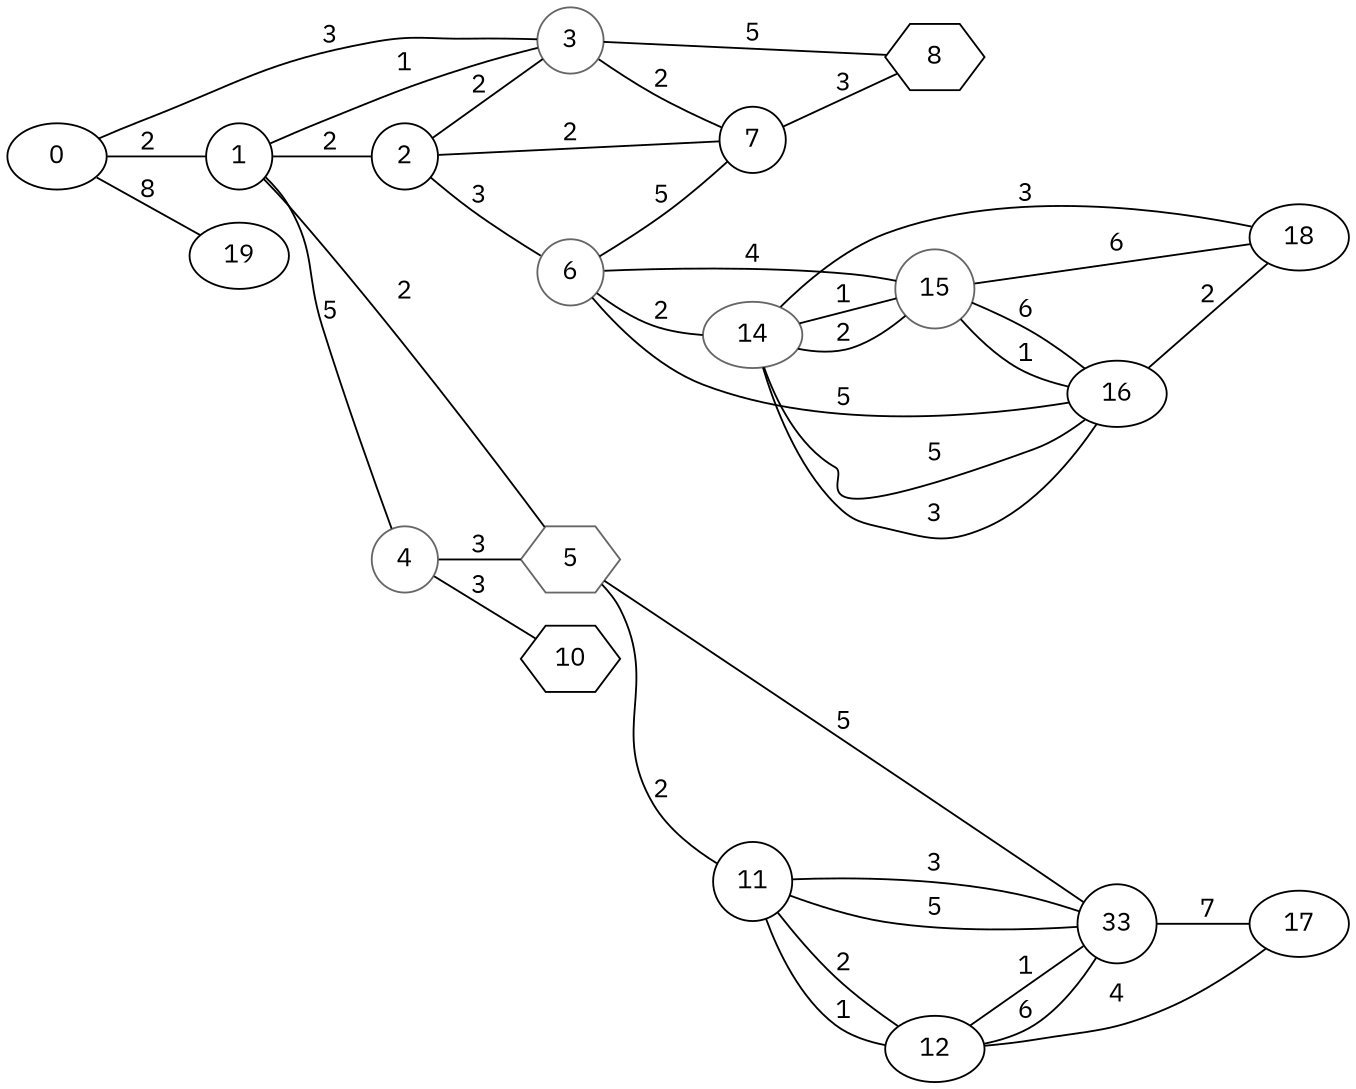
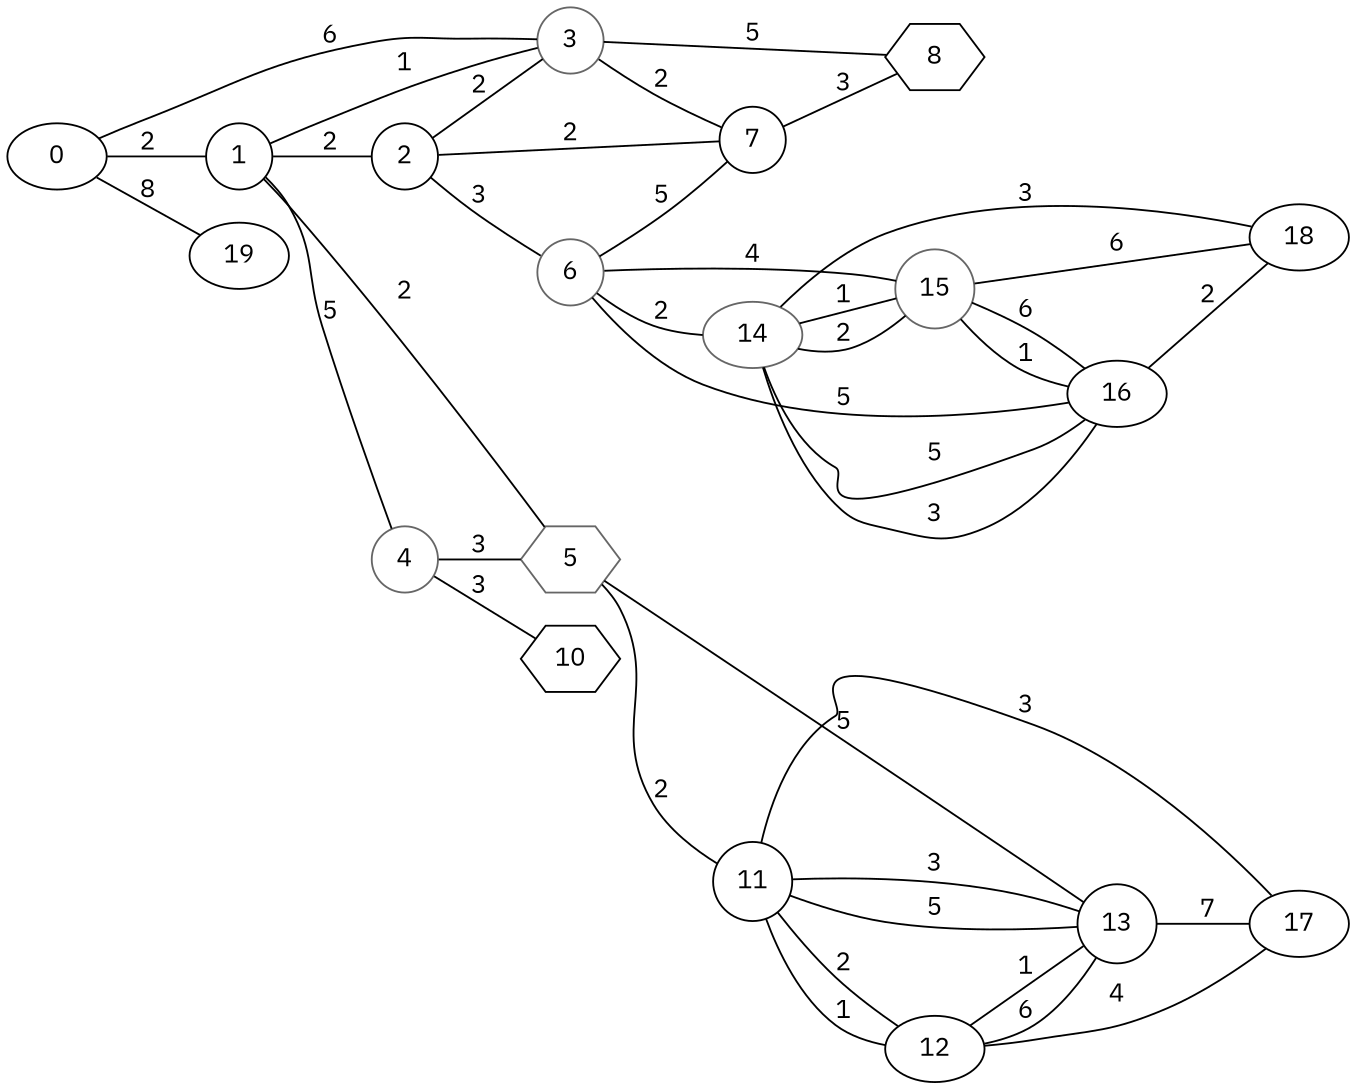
(330, 36) -> (330, 36)
none -> (988, 709)
(1117, 924) -> (1117, 924)
